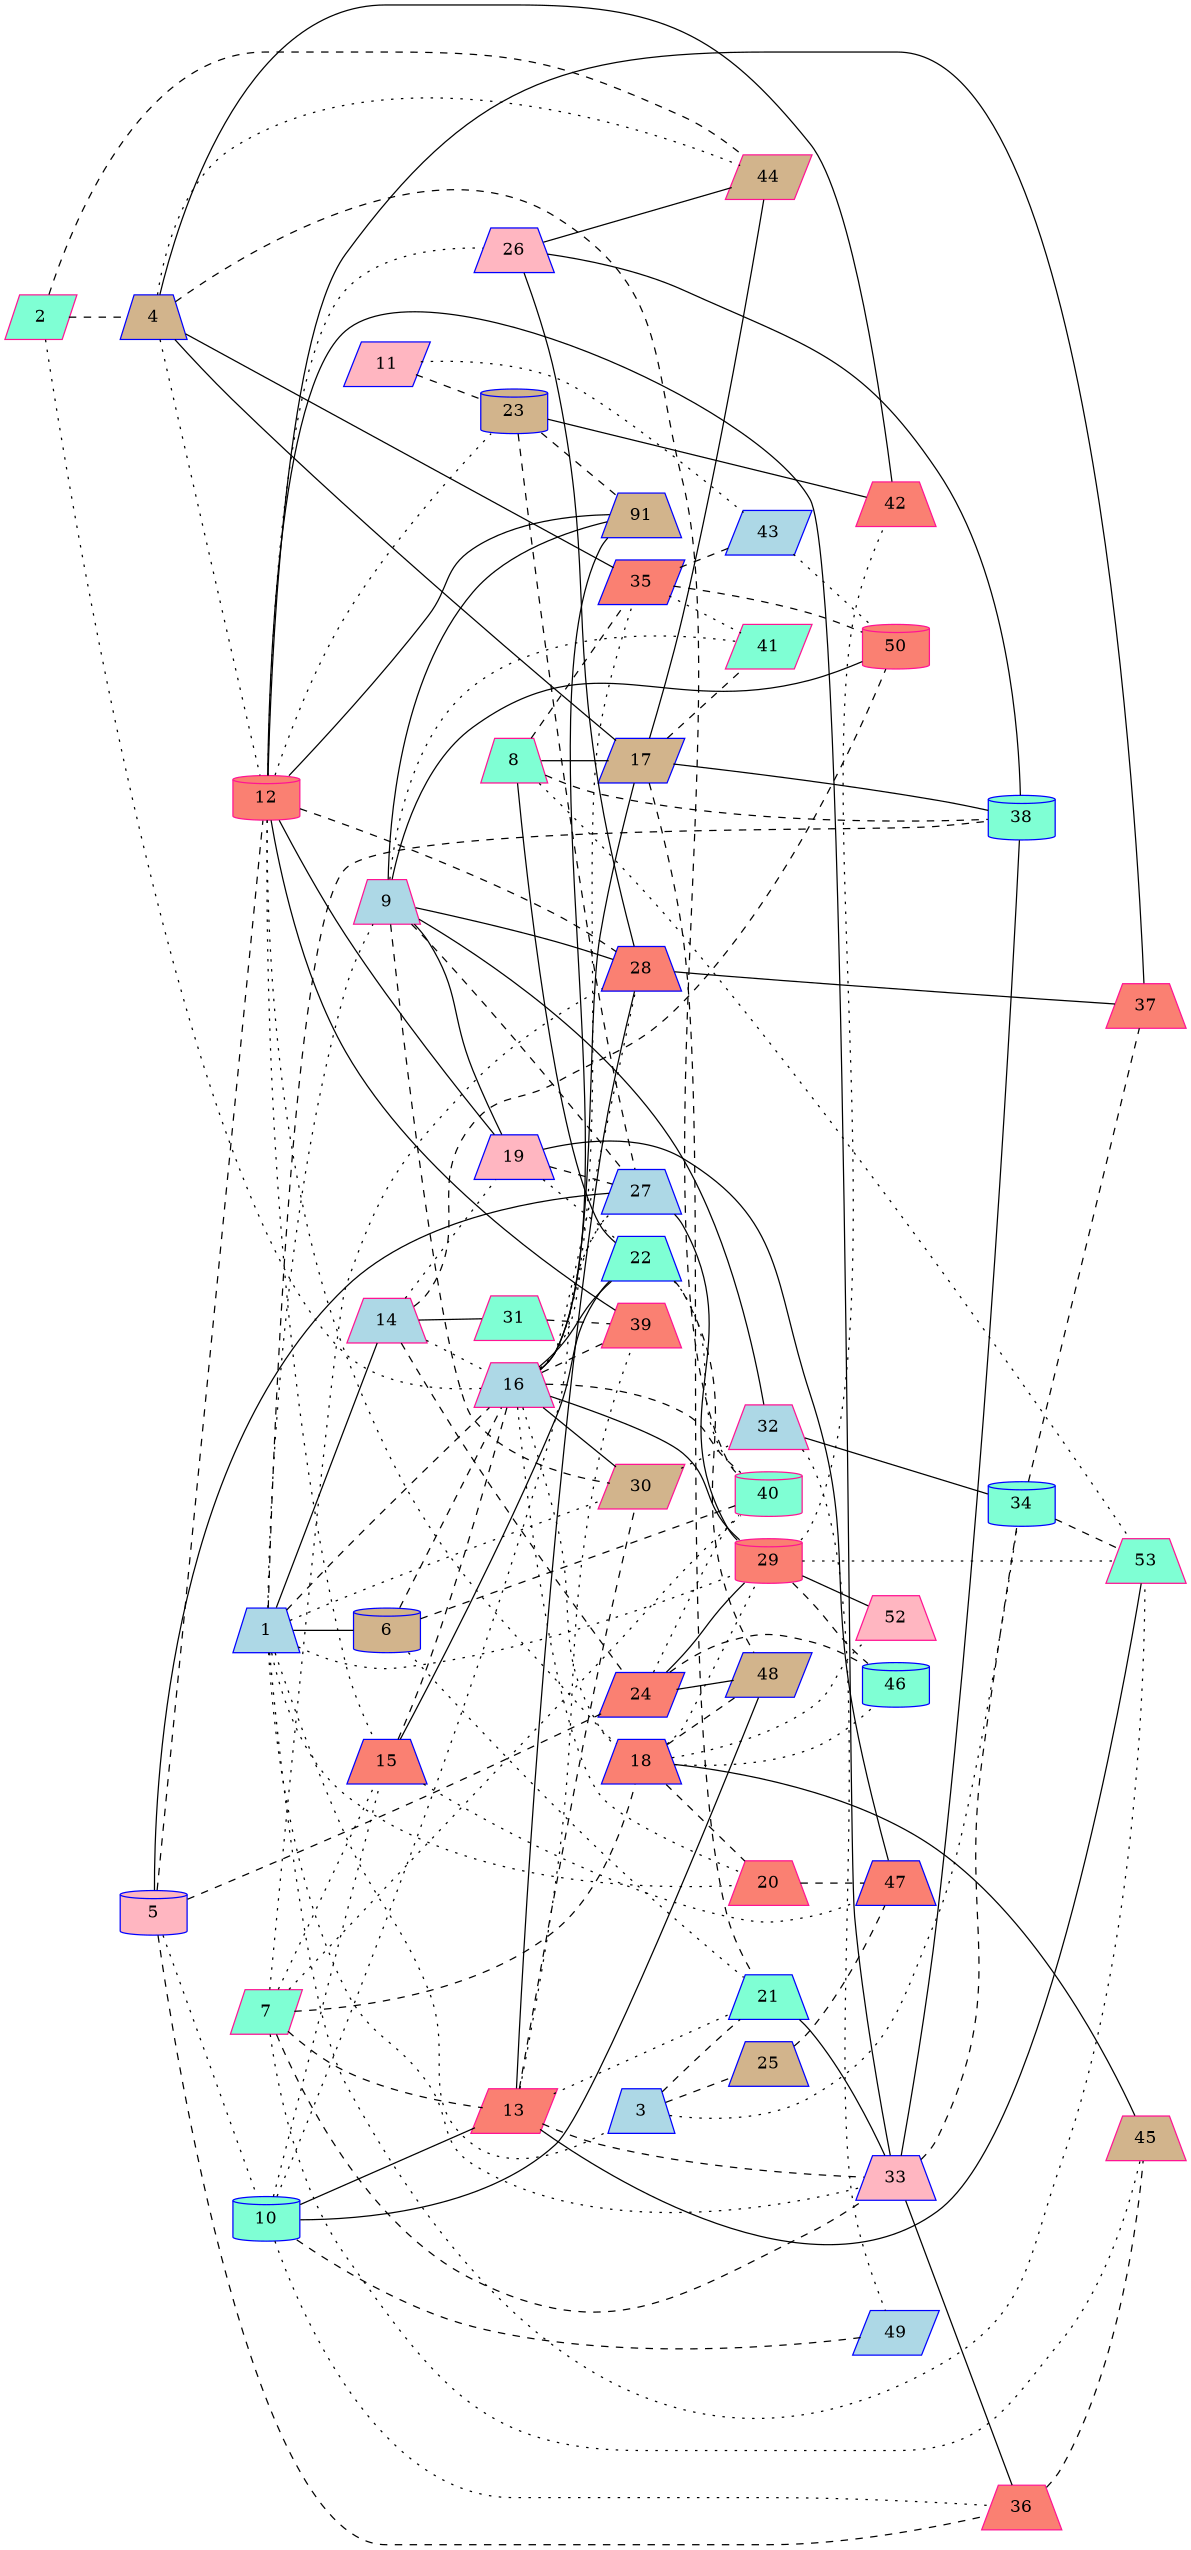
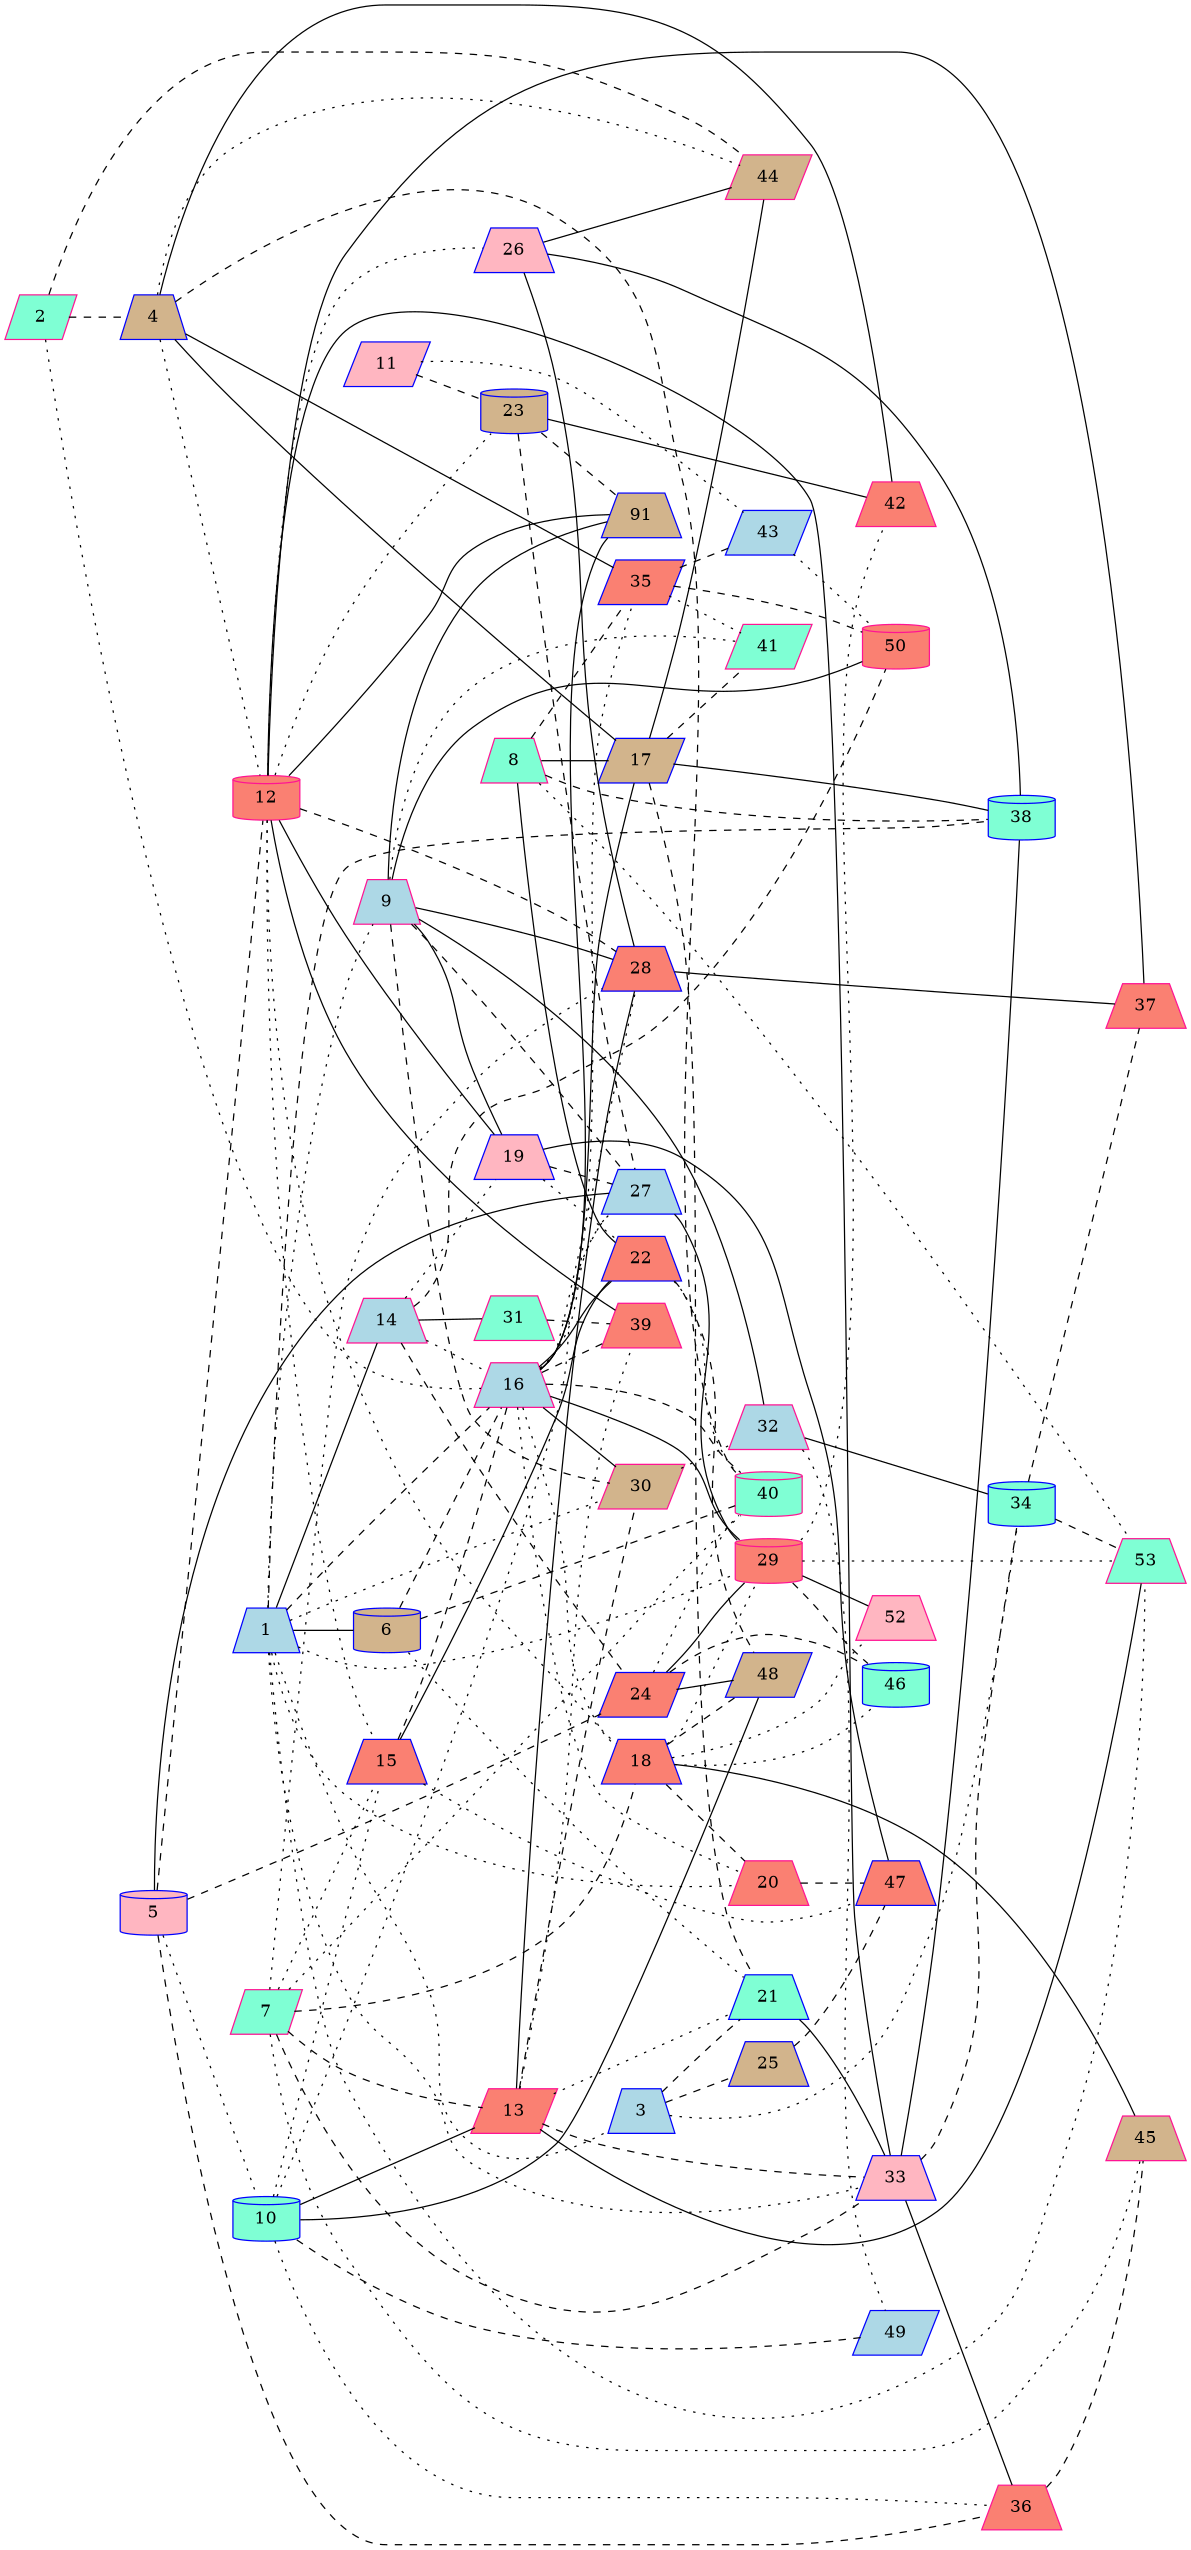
(641, 1259) -> (641, 1259)
